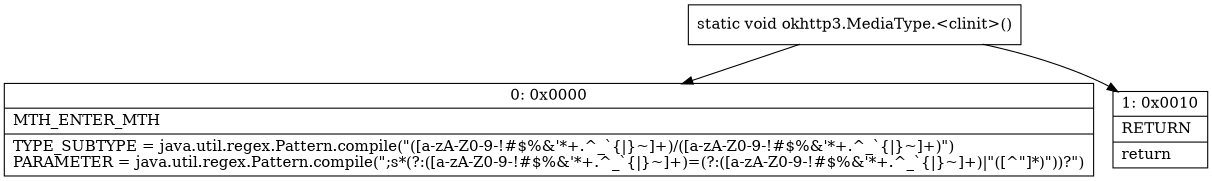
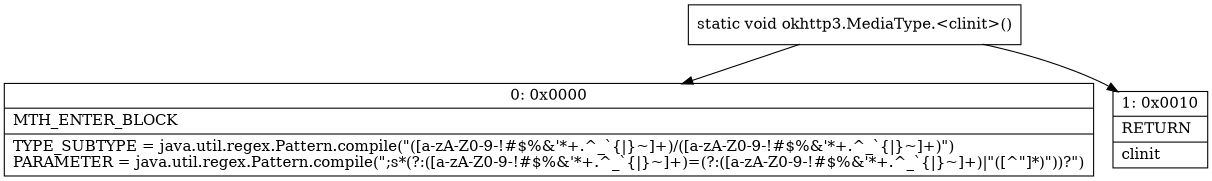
(87, 121) -> (96, 121)
(1146, 154) -> (1142, 154)
